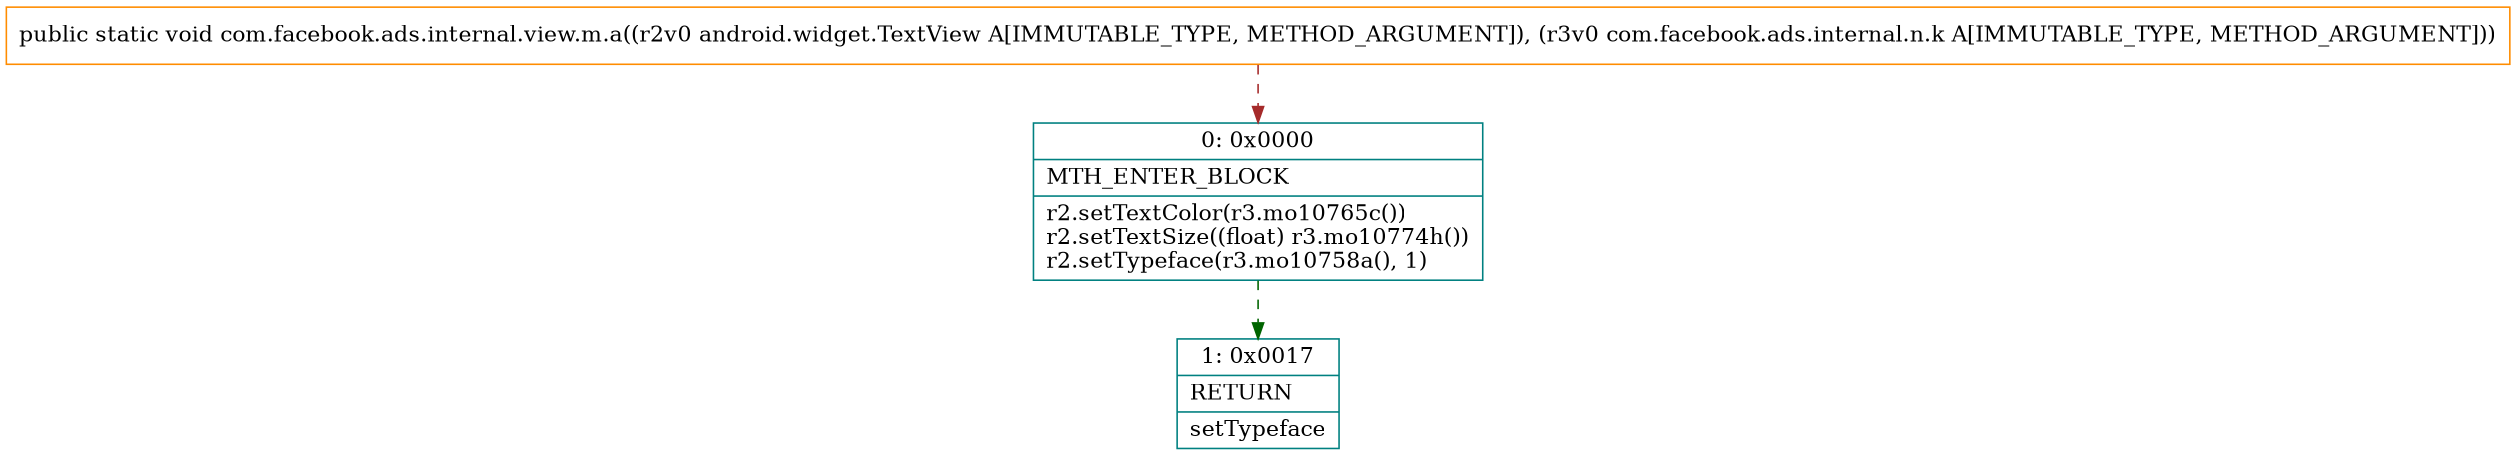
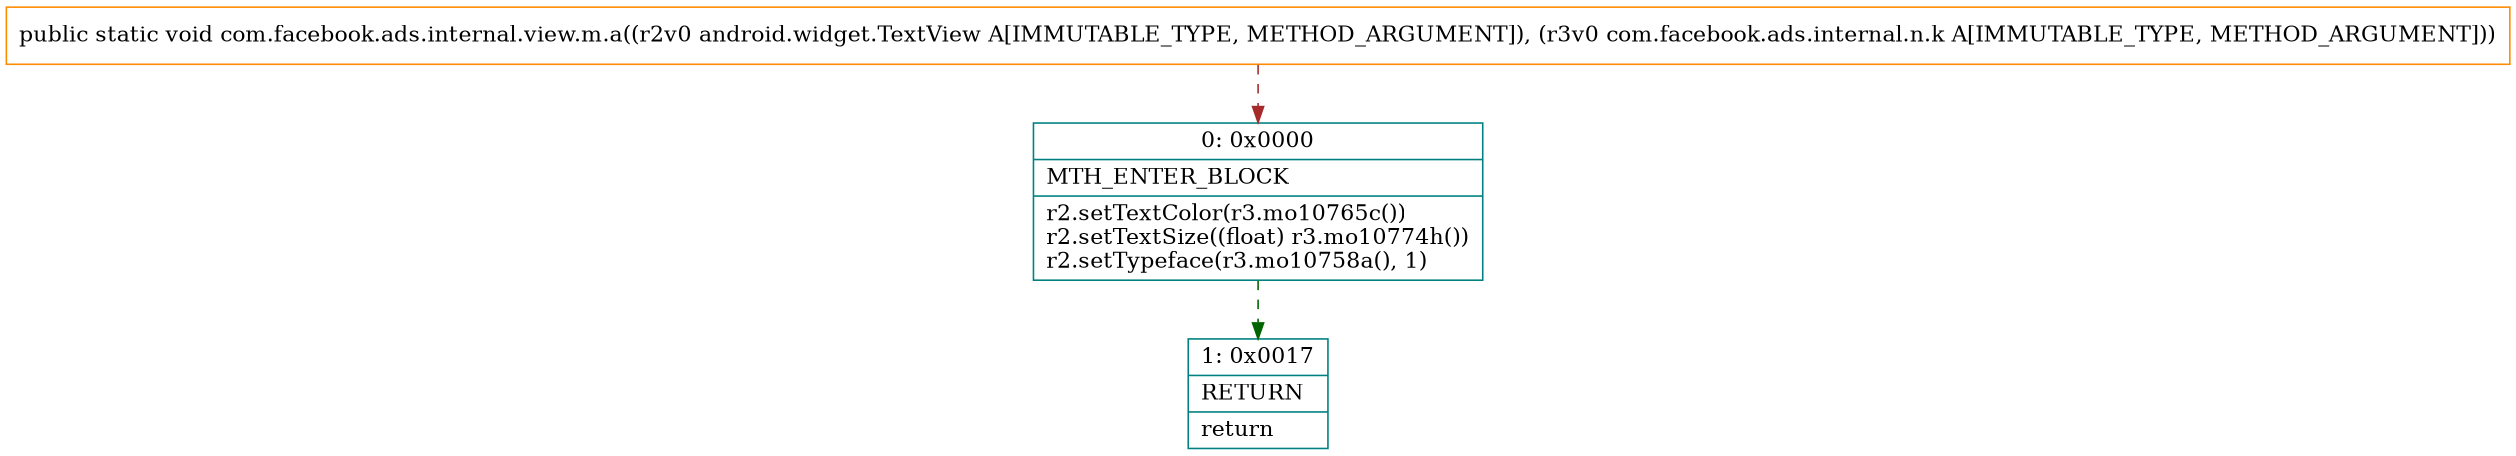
(1258, 429) -> (1237, 429)
